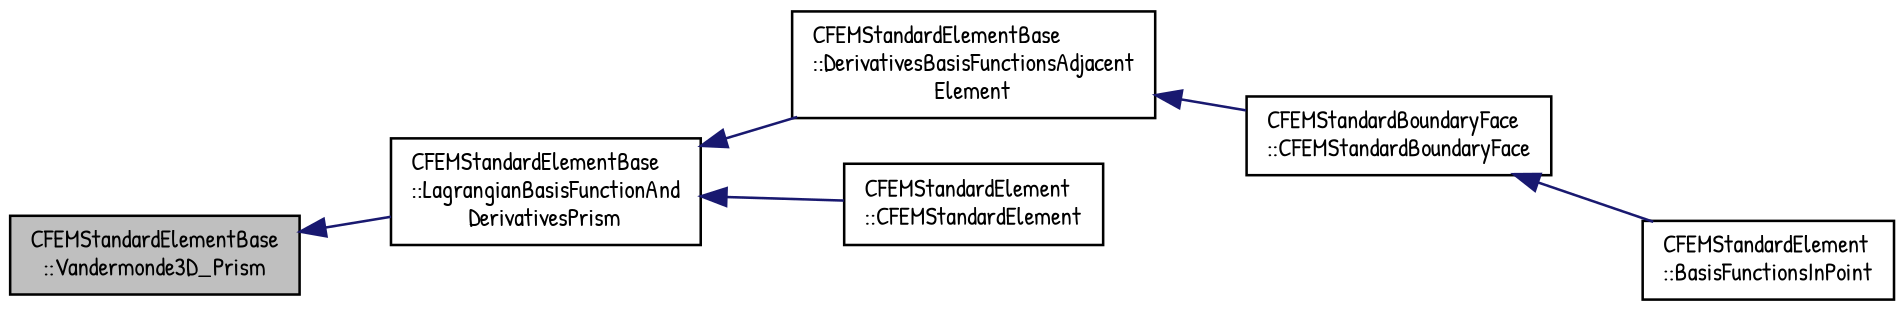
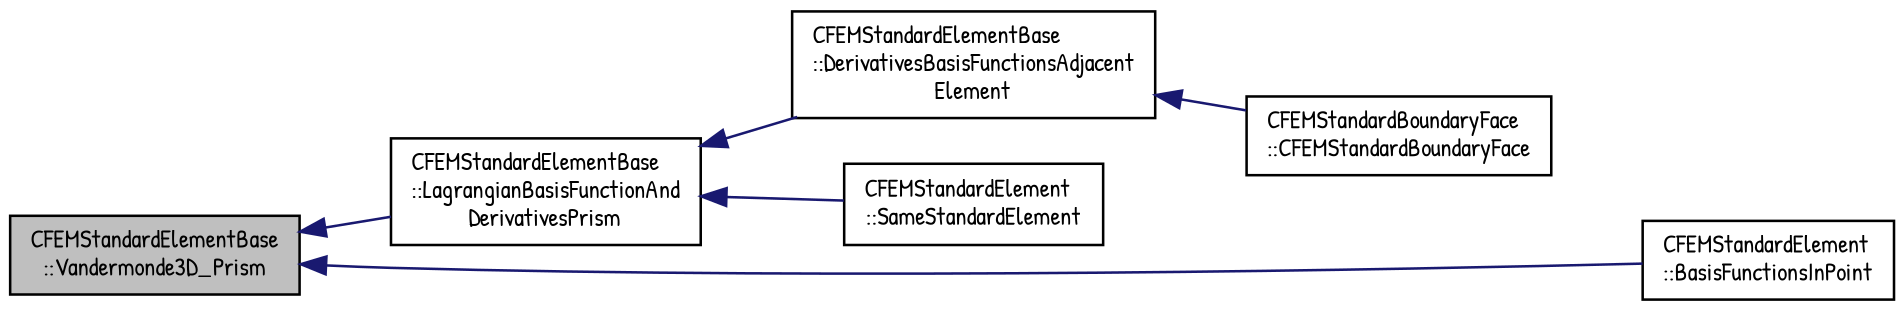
(1596, 202) -> (984, 273)
(974, 204) -> (974, 204)
